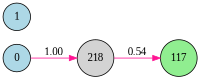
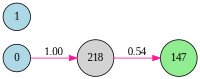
(179, 58) -> (179, 58)
